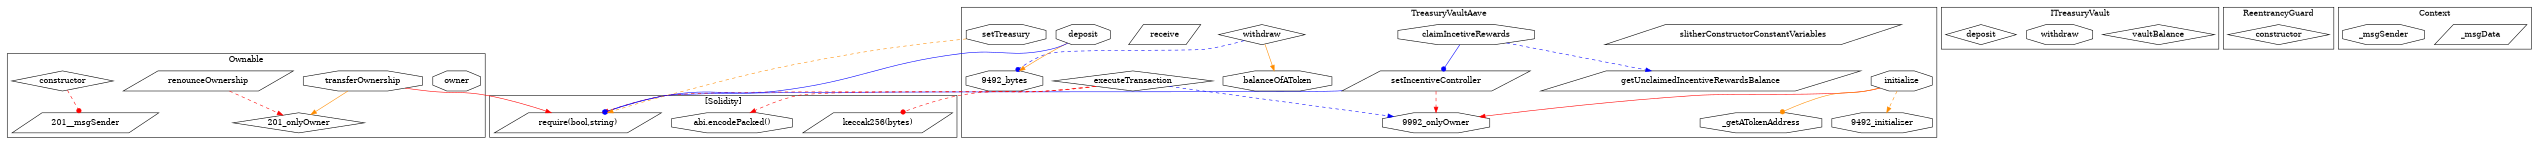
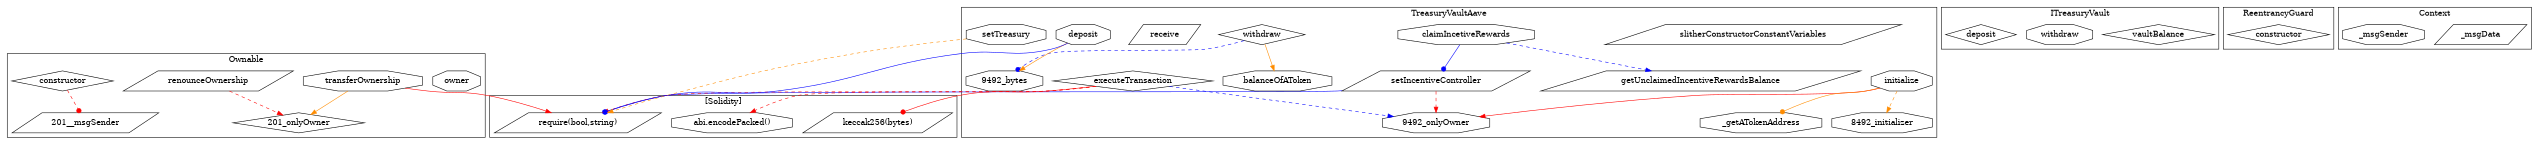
(999, 92) -> (999, 92)
(1436, 123) -> (1436, 123)
(1882, 123) -> (1882, 123)
